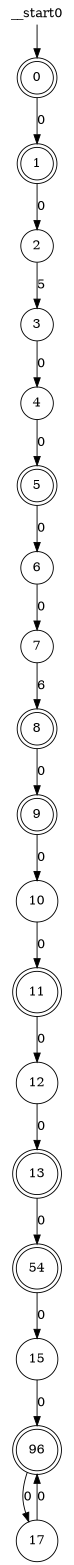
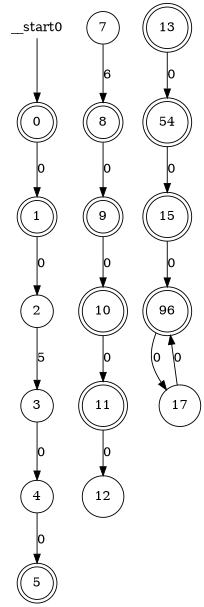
(37, 568) -> none
(37, 901) -> (103, 311)
(37, 1122) -> none
(37, 1359) -> (167, 217)
